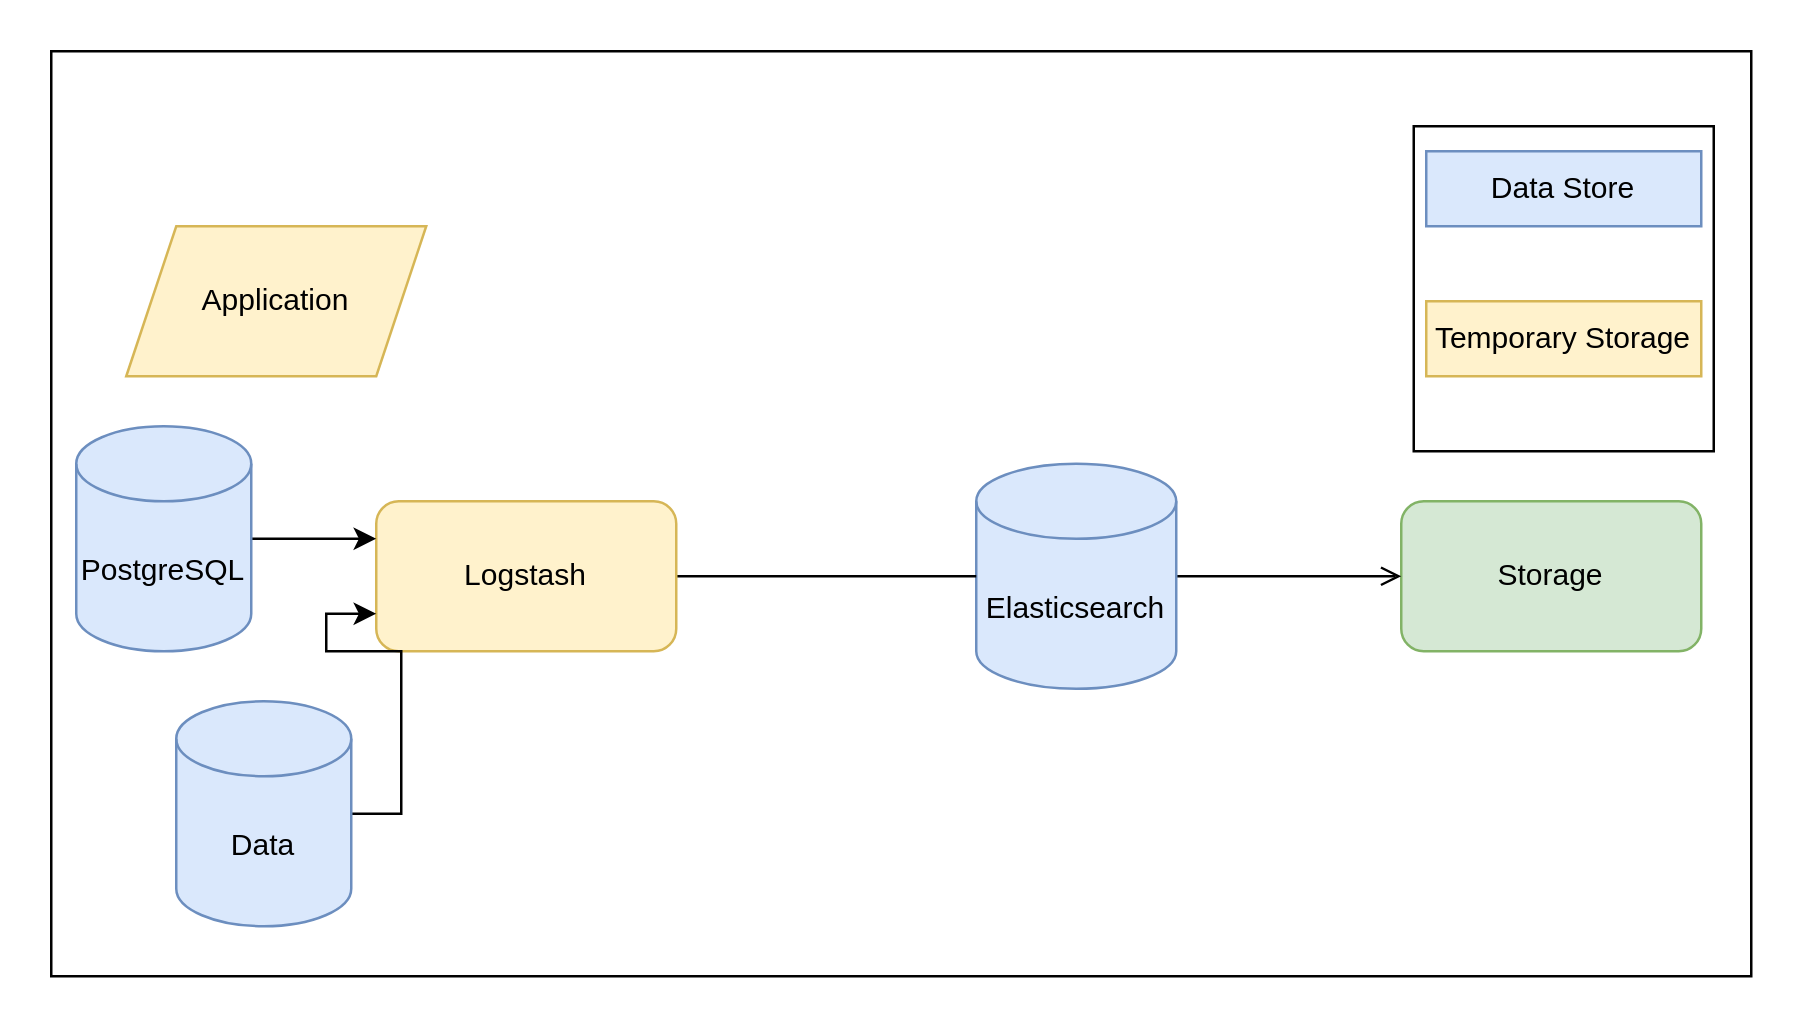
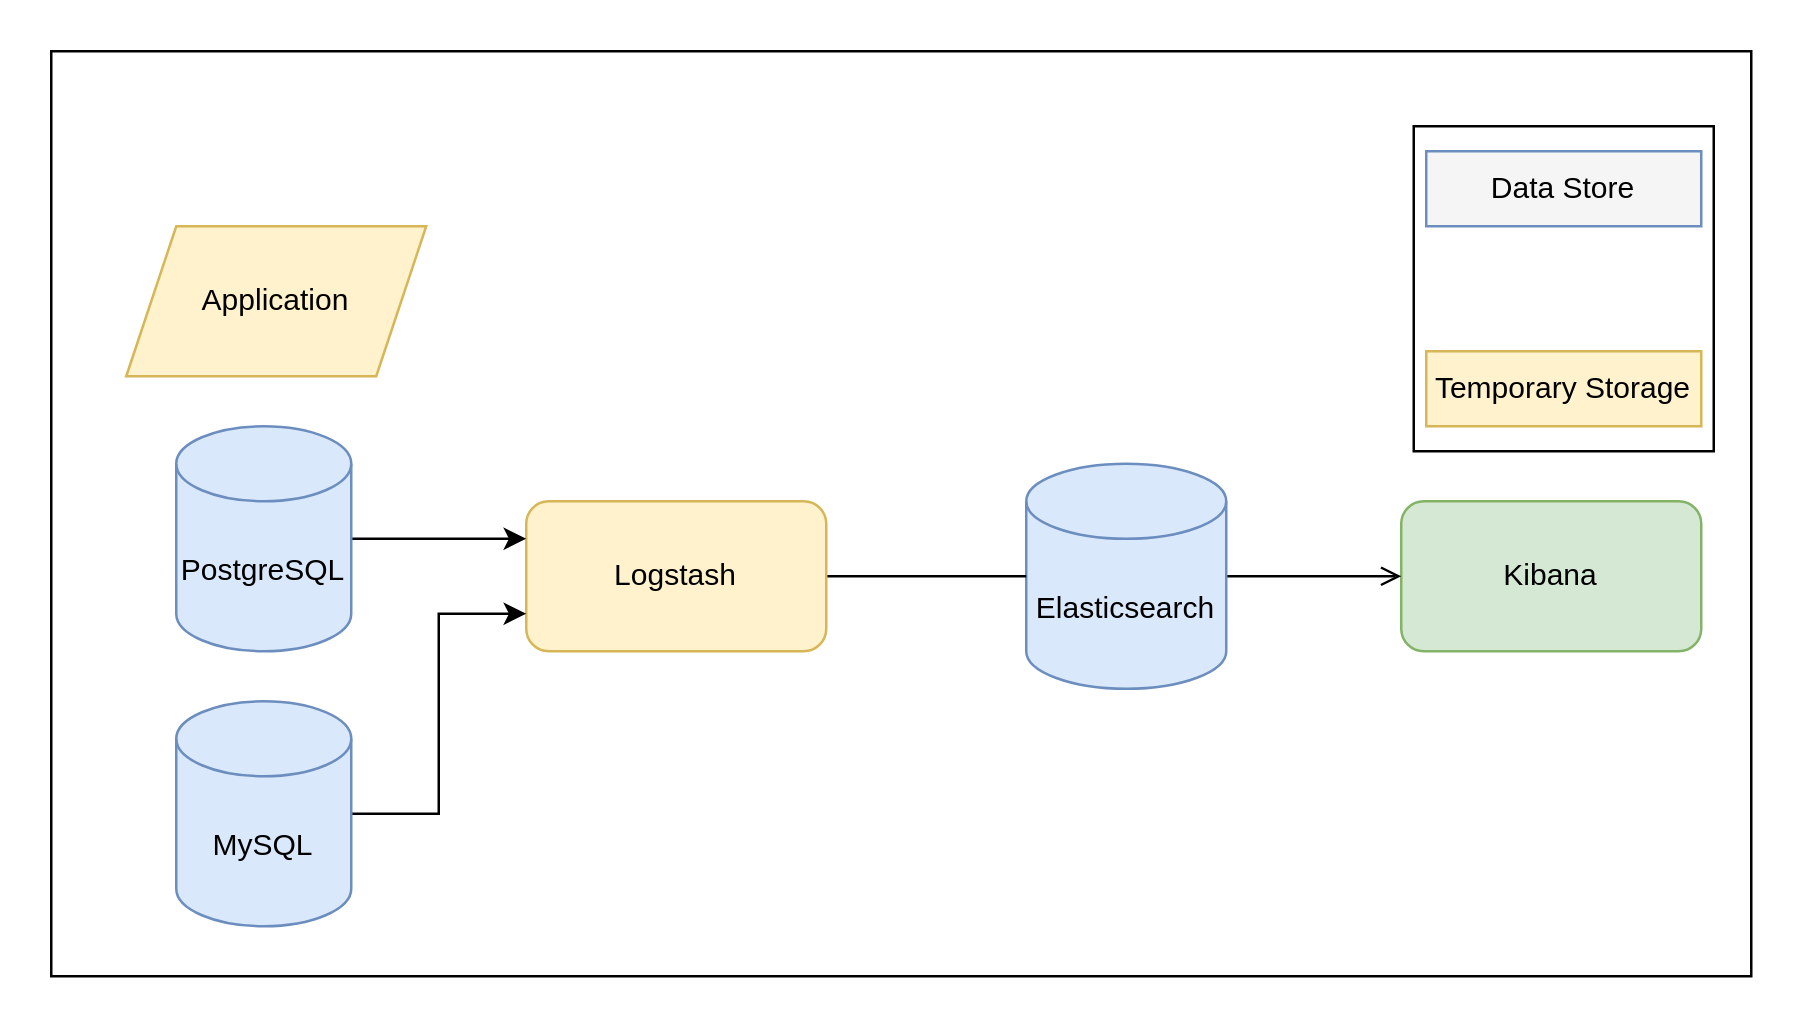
(1564, 189) -> (1564, 189)
(1564, 339) -> (1564, 389)
(164, 539) -> (264, 539)
(526, 576) -> (676, 576)
(1076, 576) -> (1126, 576)
(1551, 576) -> (1551, 576)
(264, 846) -> (264, 846)
